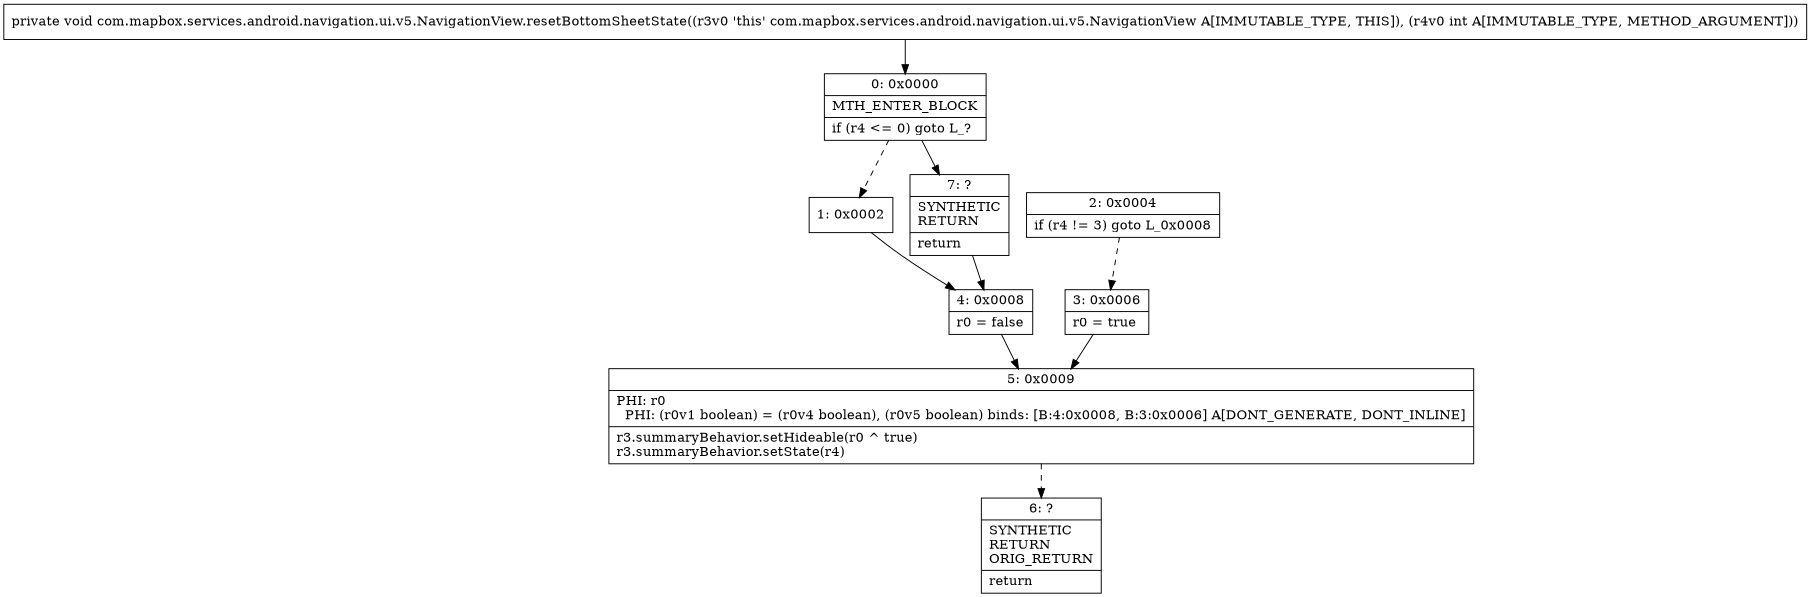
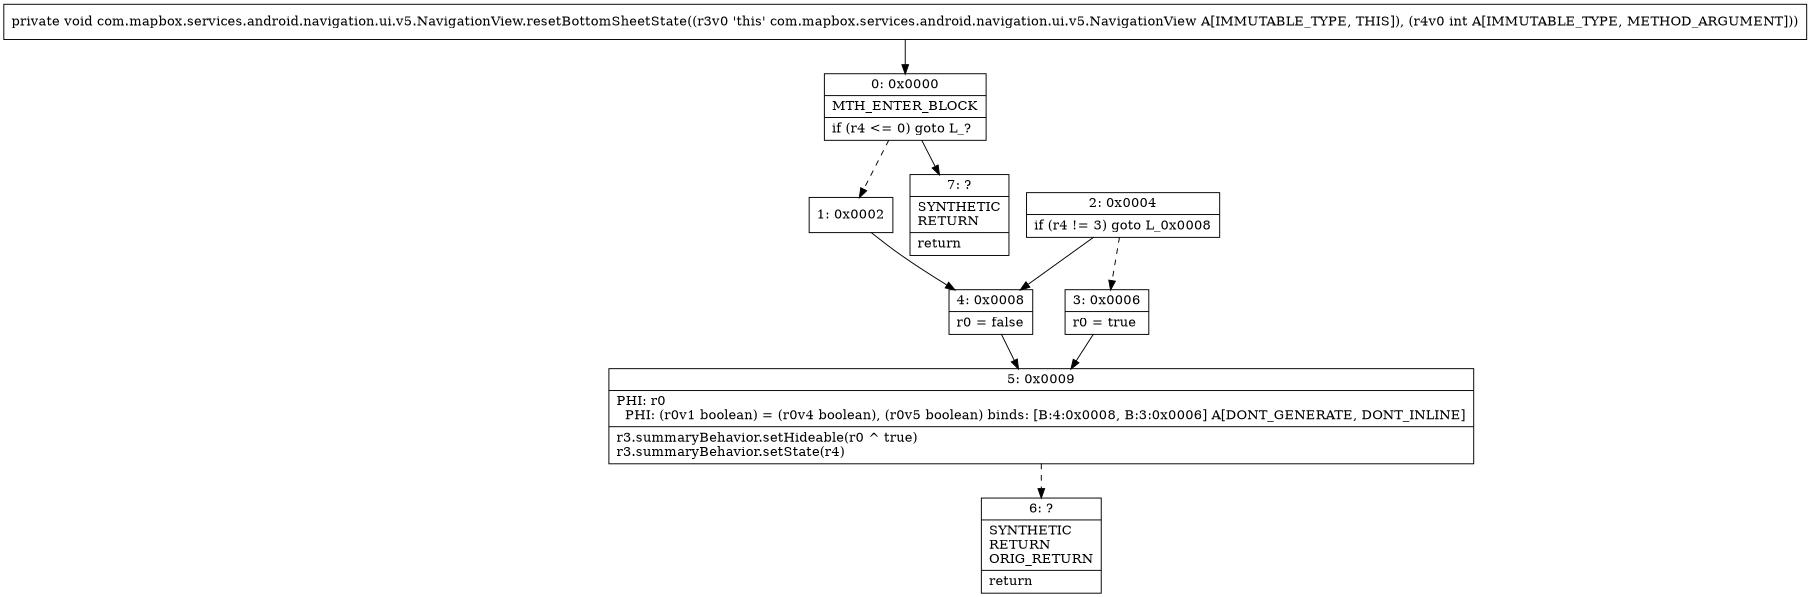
(977, 268) -> (1061, 261)
